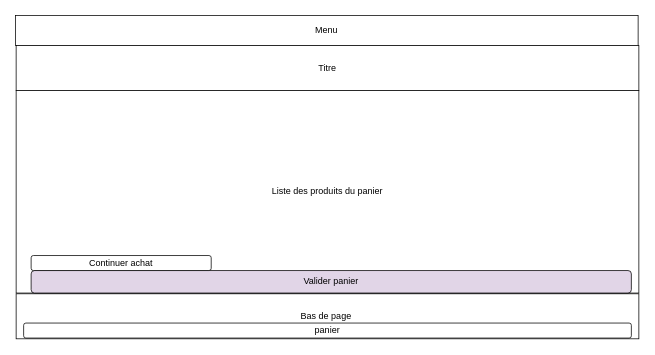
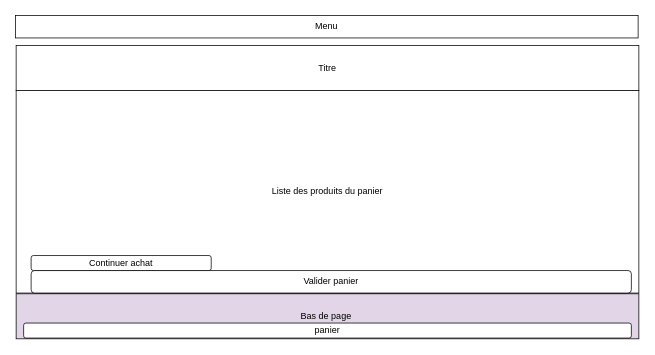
(327, 30) -> (327, 27)
(331, 282) -> (331, 282)
(327, 316) -> (327, 316)
